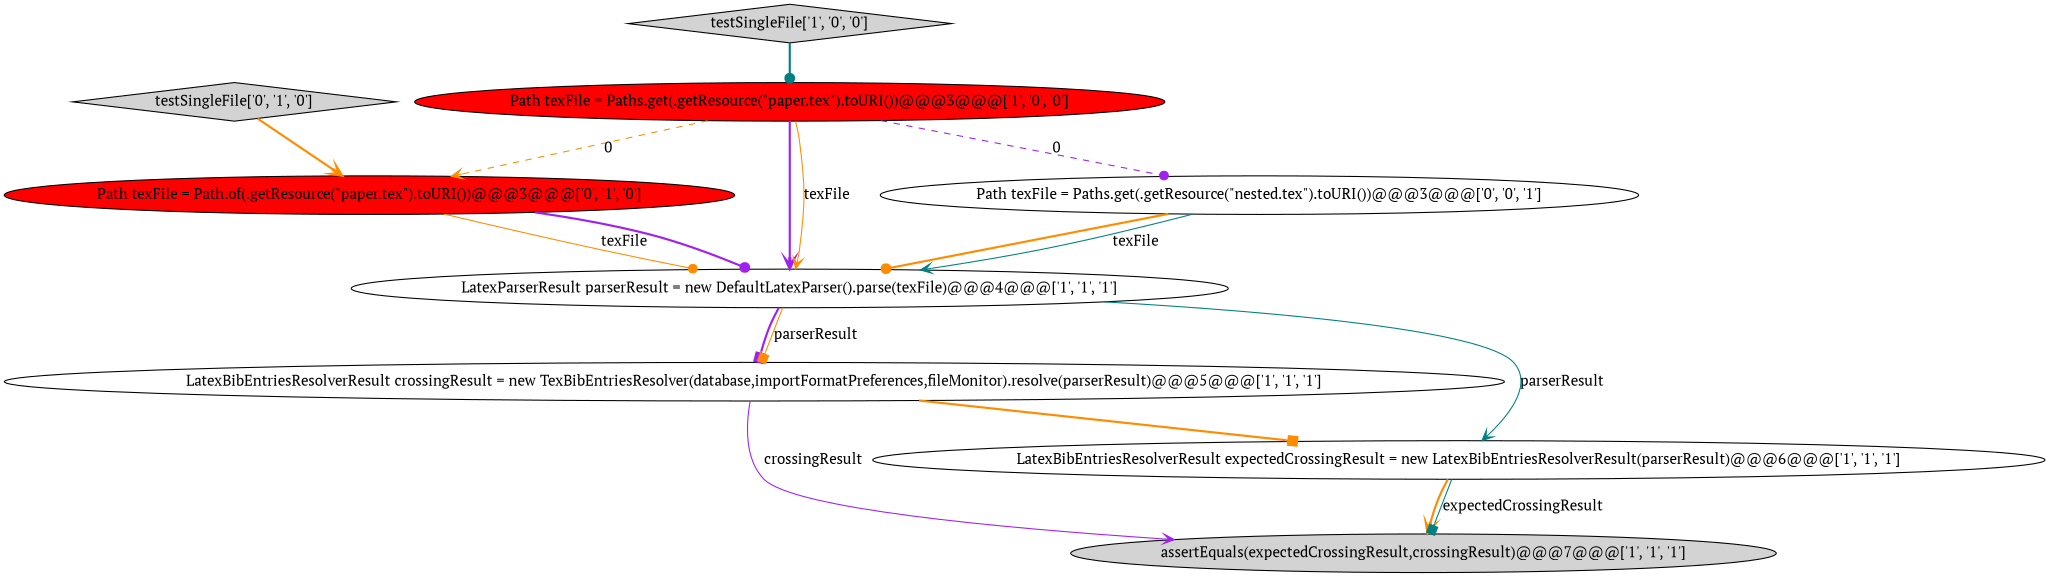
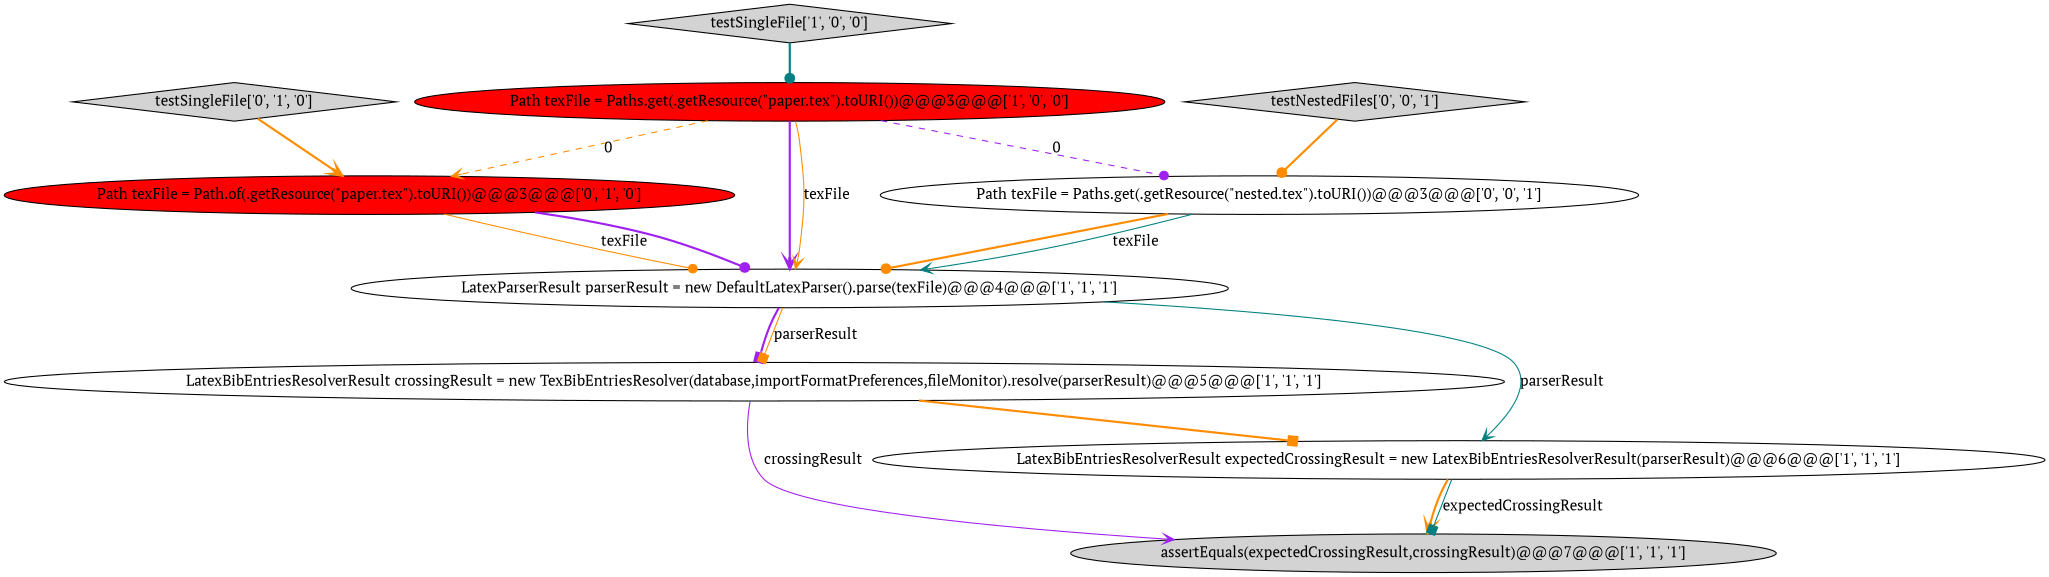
none -> (1355, 102)
